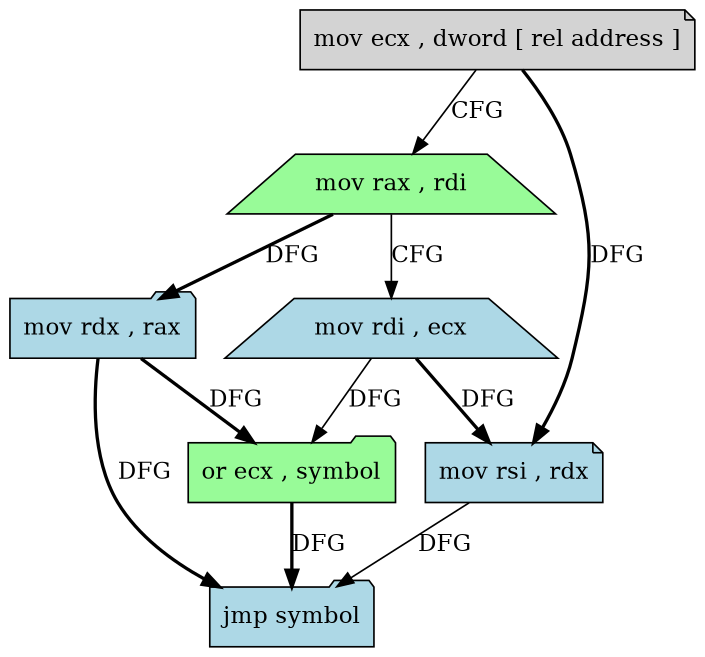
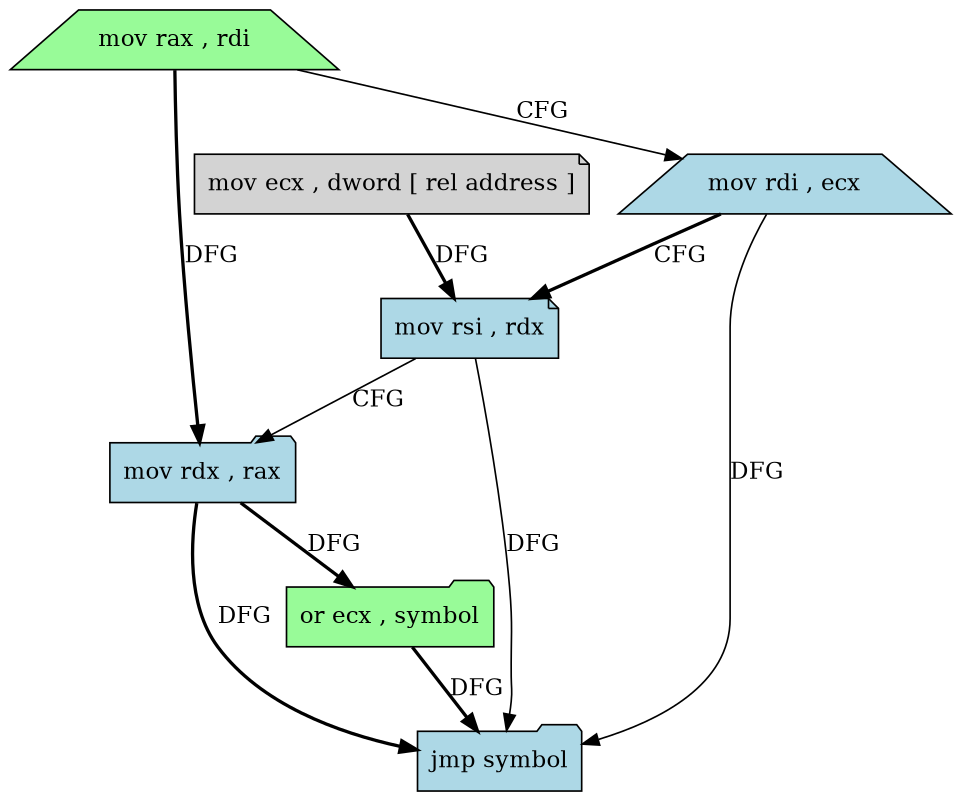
(449, 105) -> none
(347, 393) -> (730, 508)
none -> (343, 397)
(488, 400) -> (680, 256)
